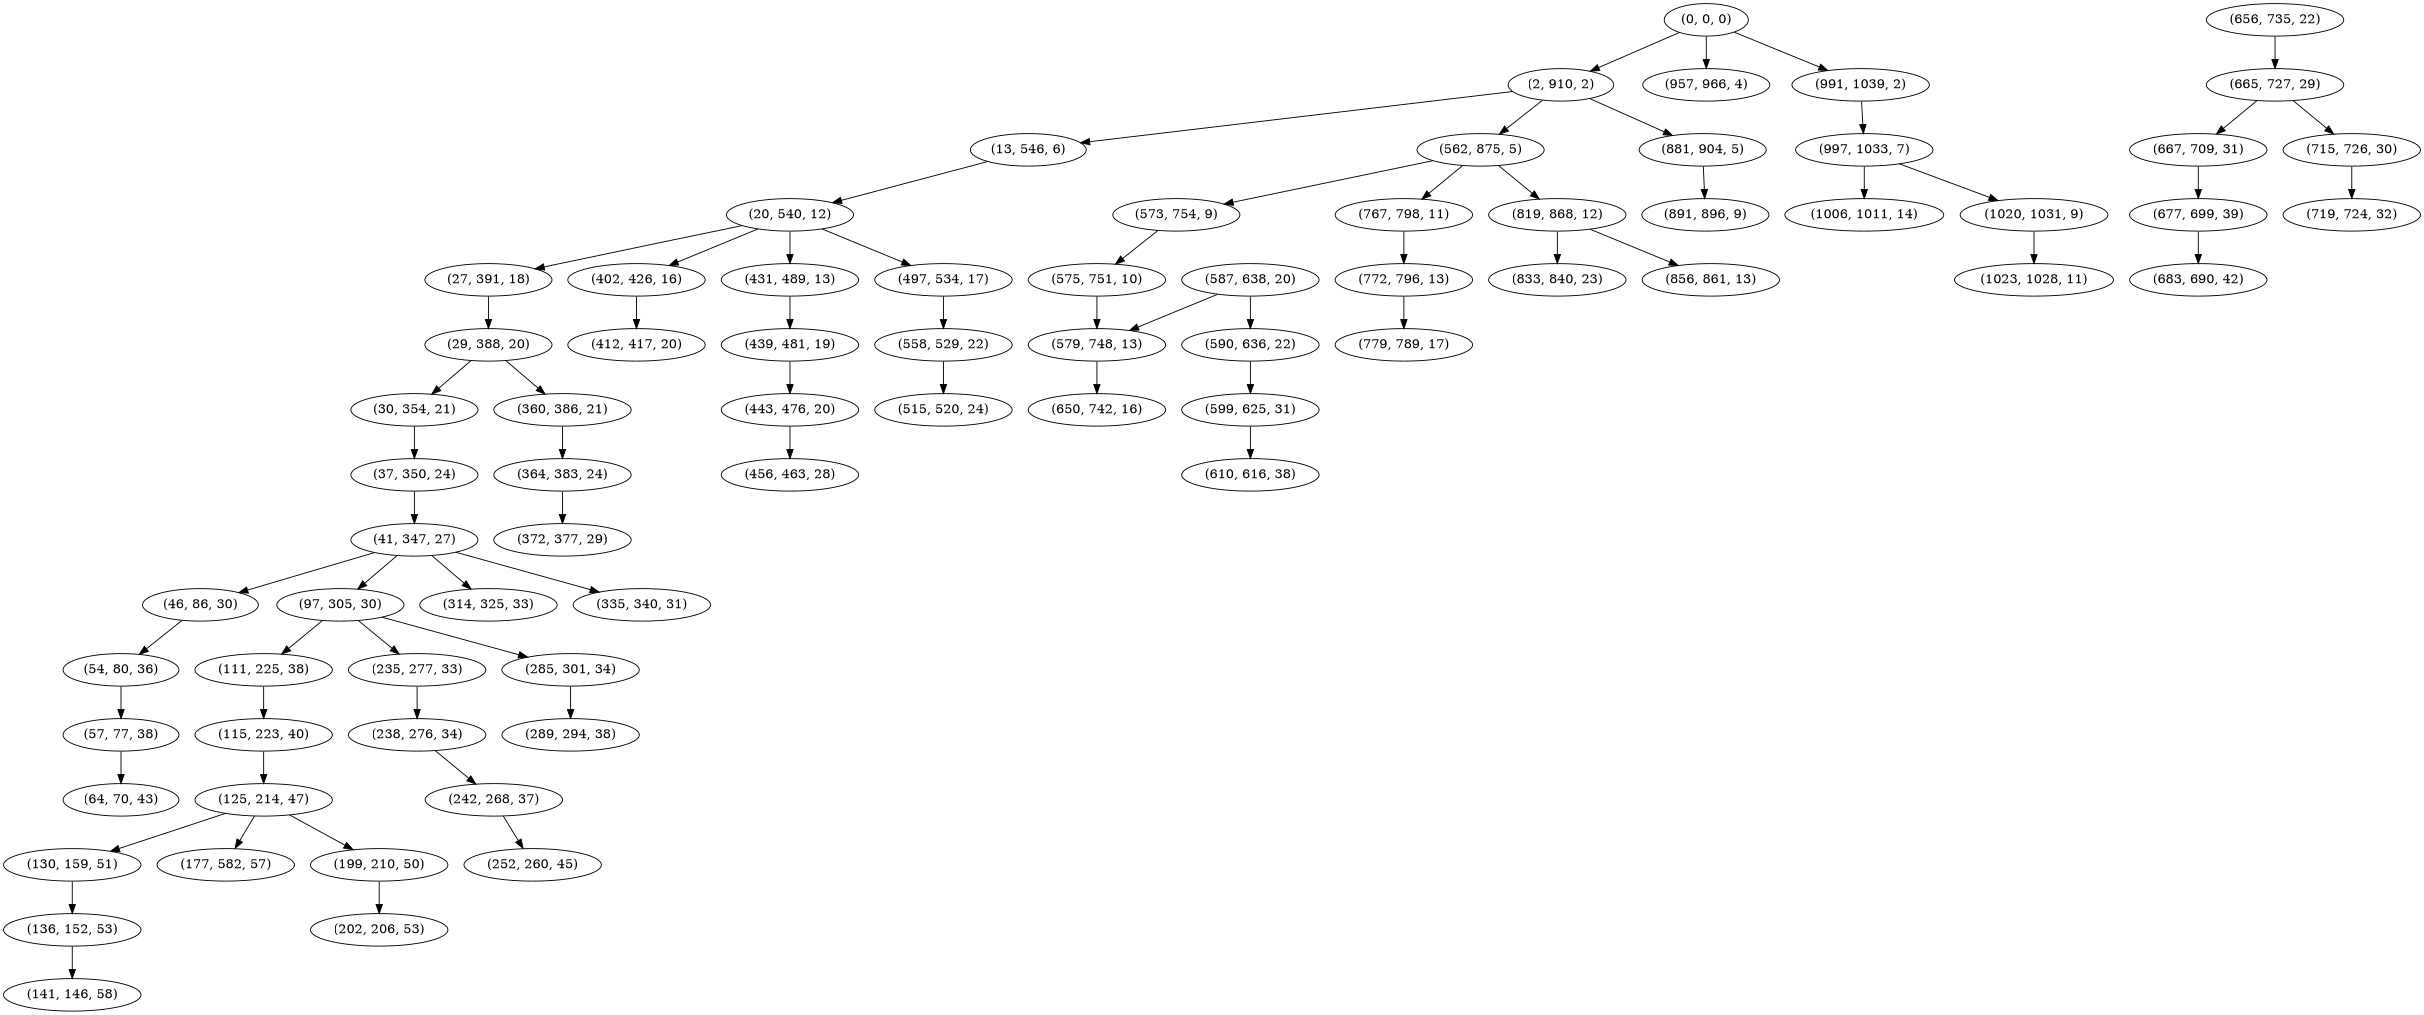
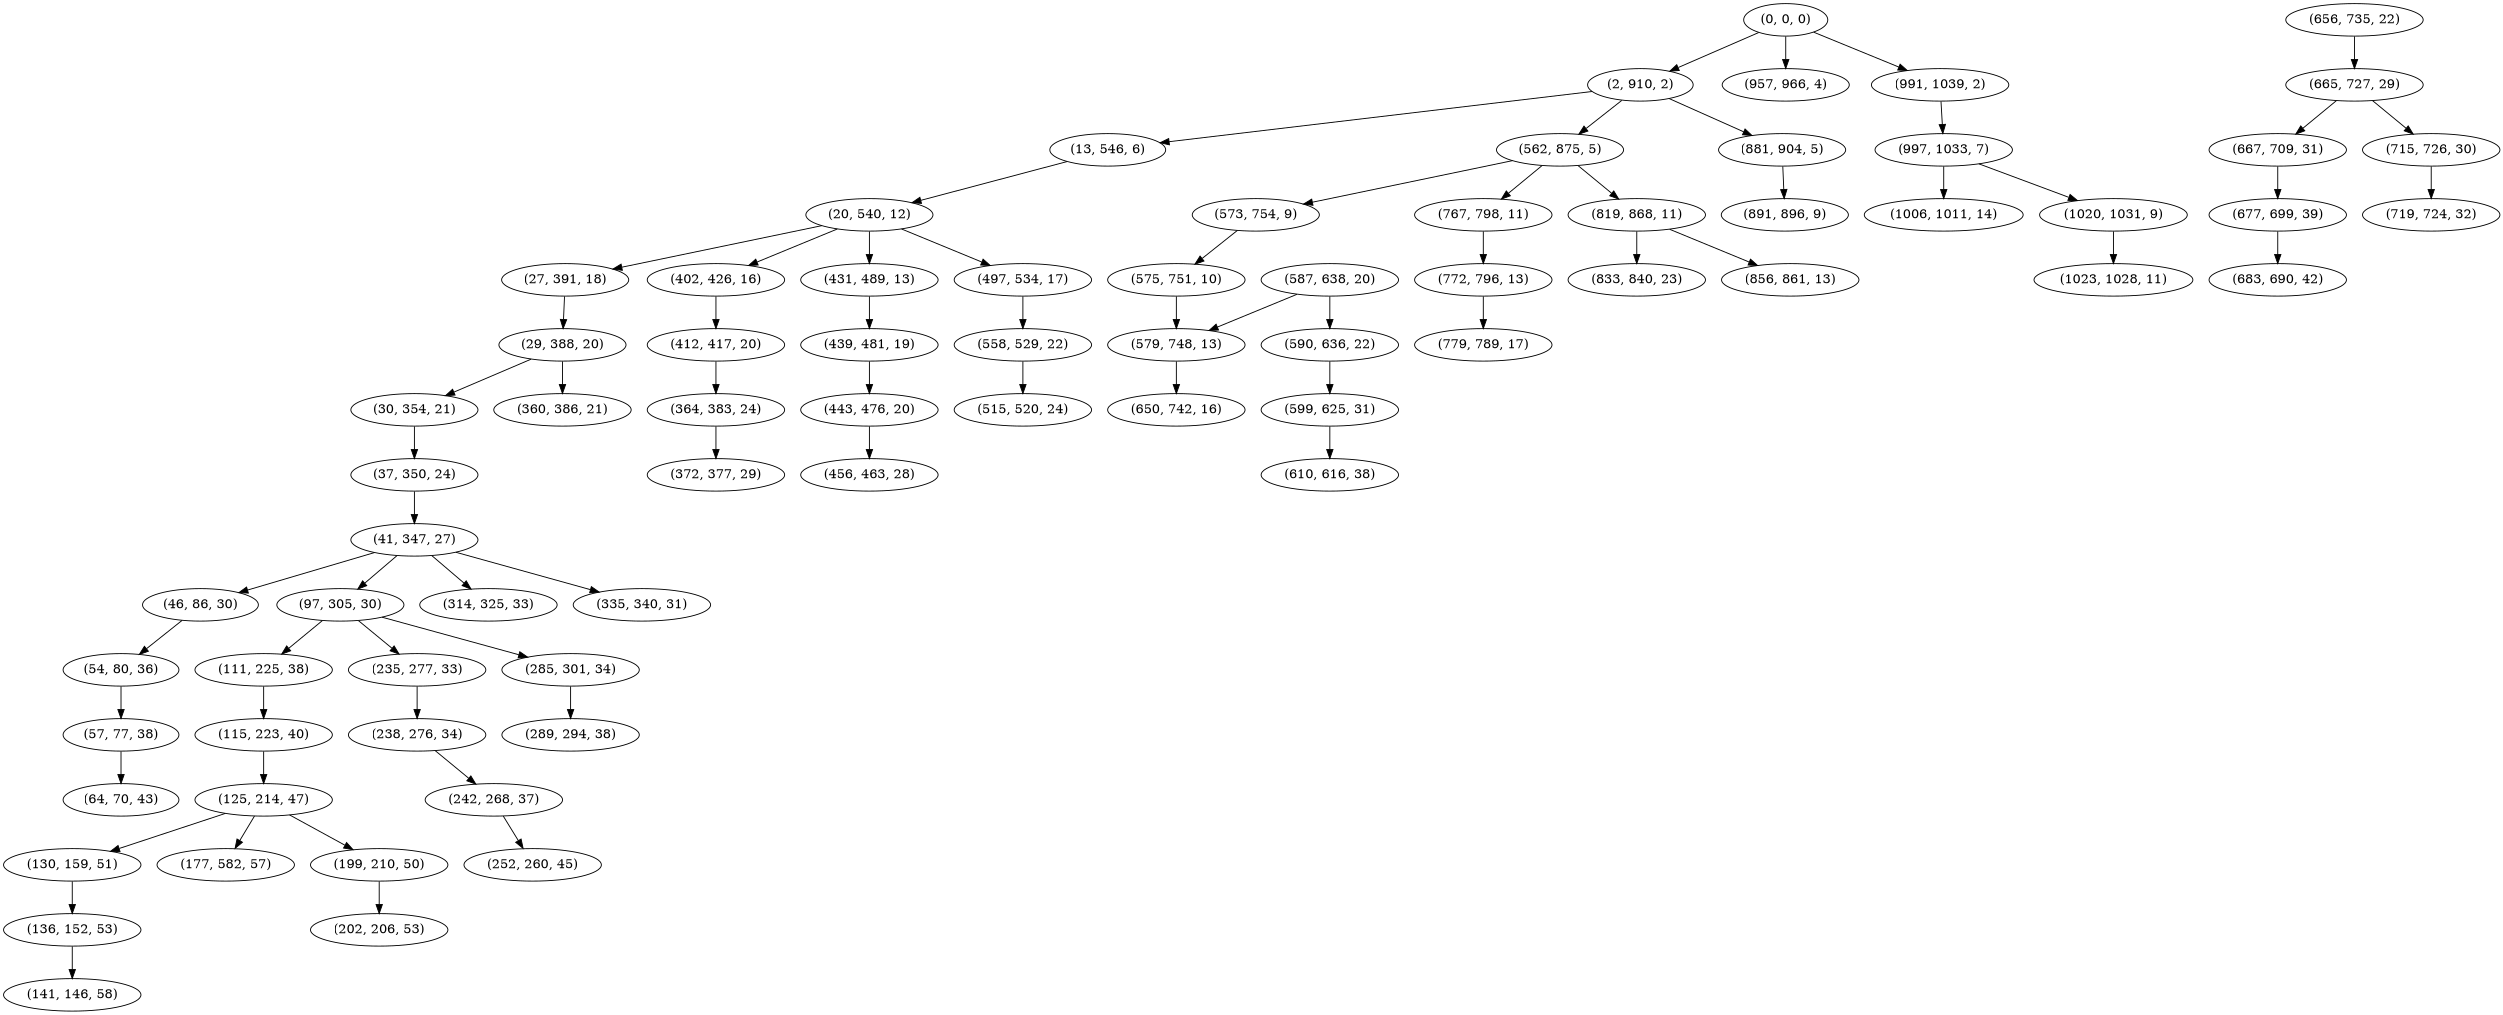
(1557, 215) -> (1637, 215)
(562, 438) -> (716, 373)
